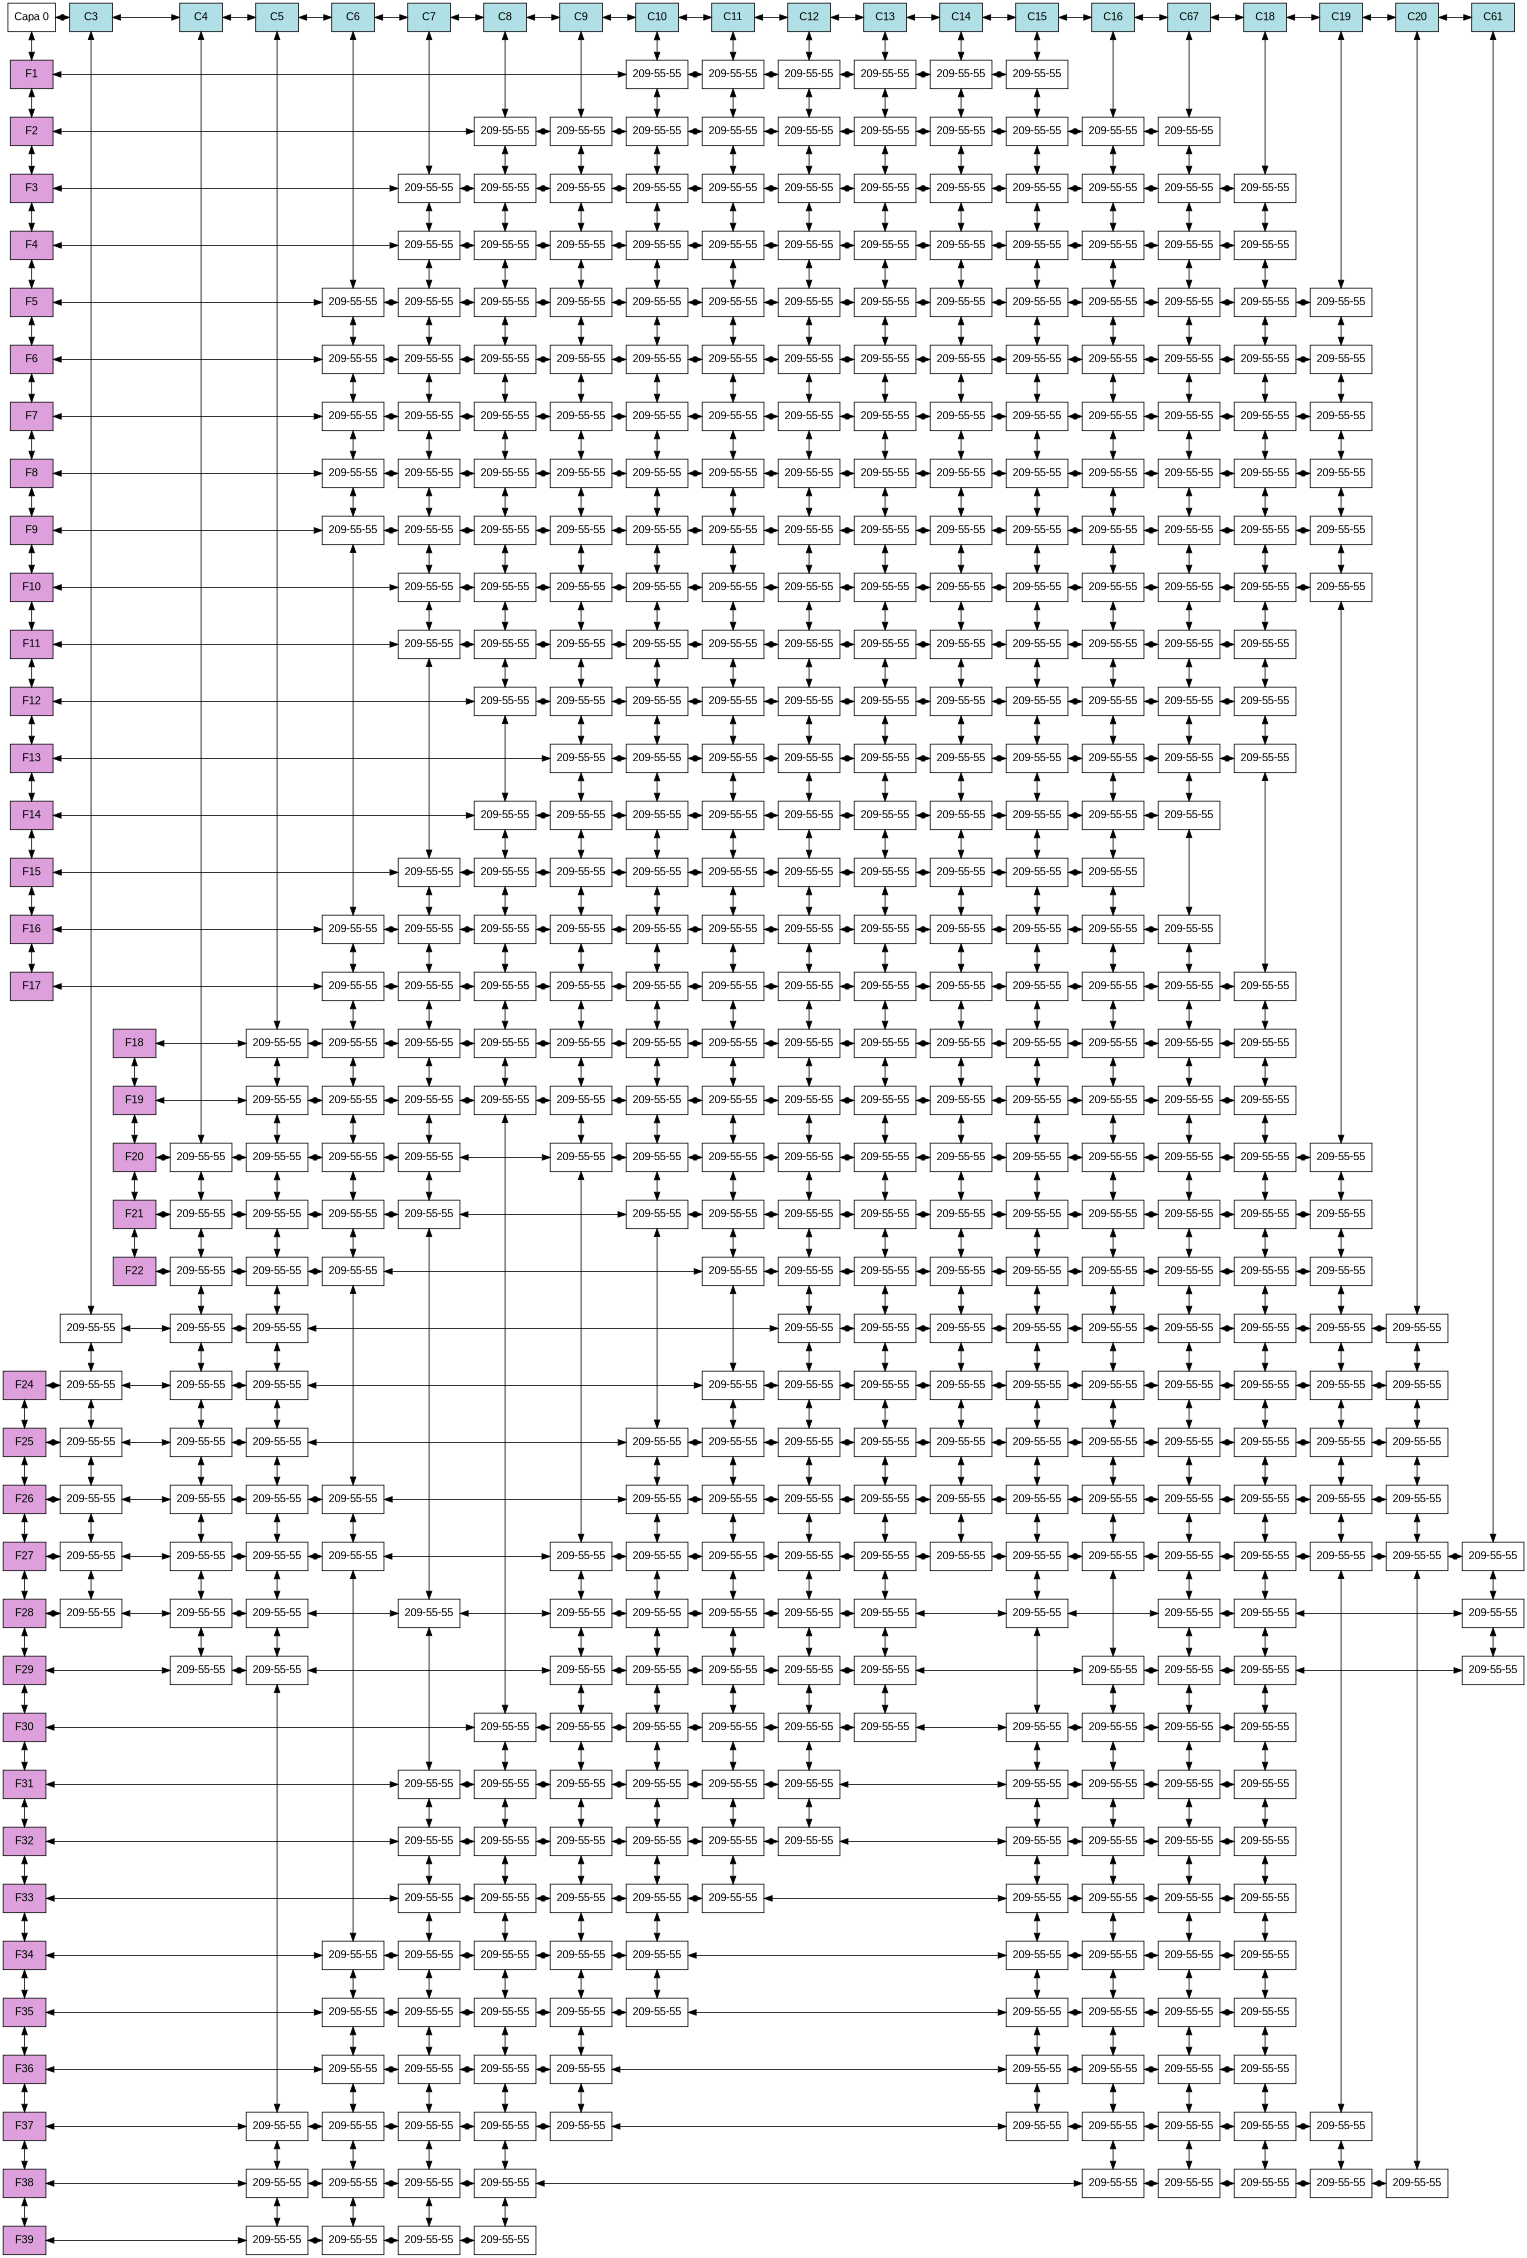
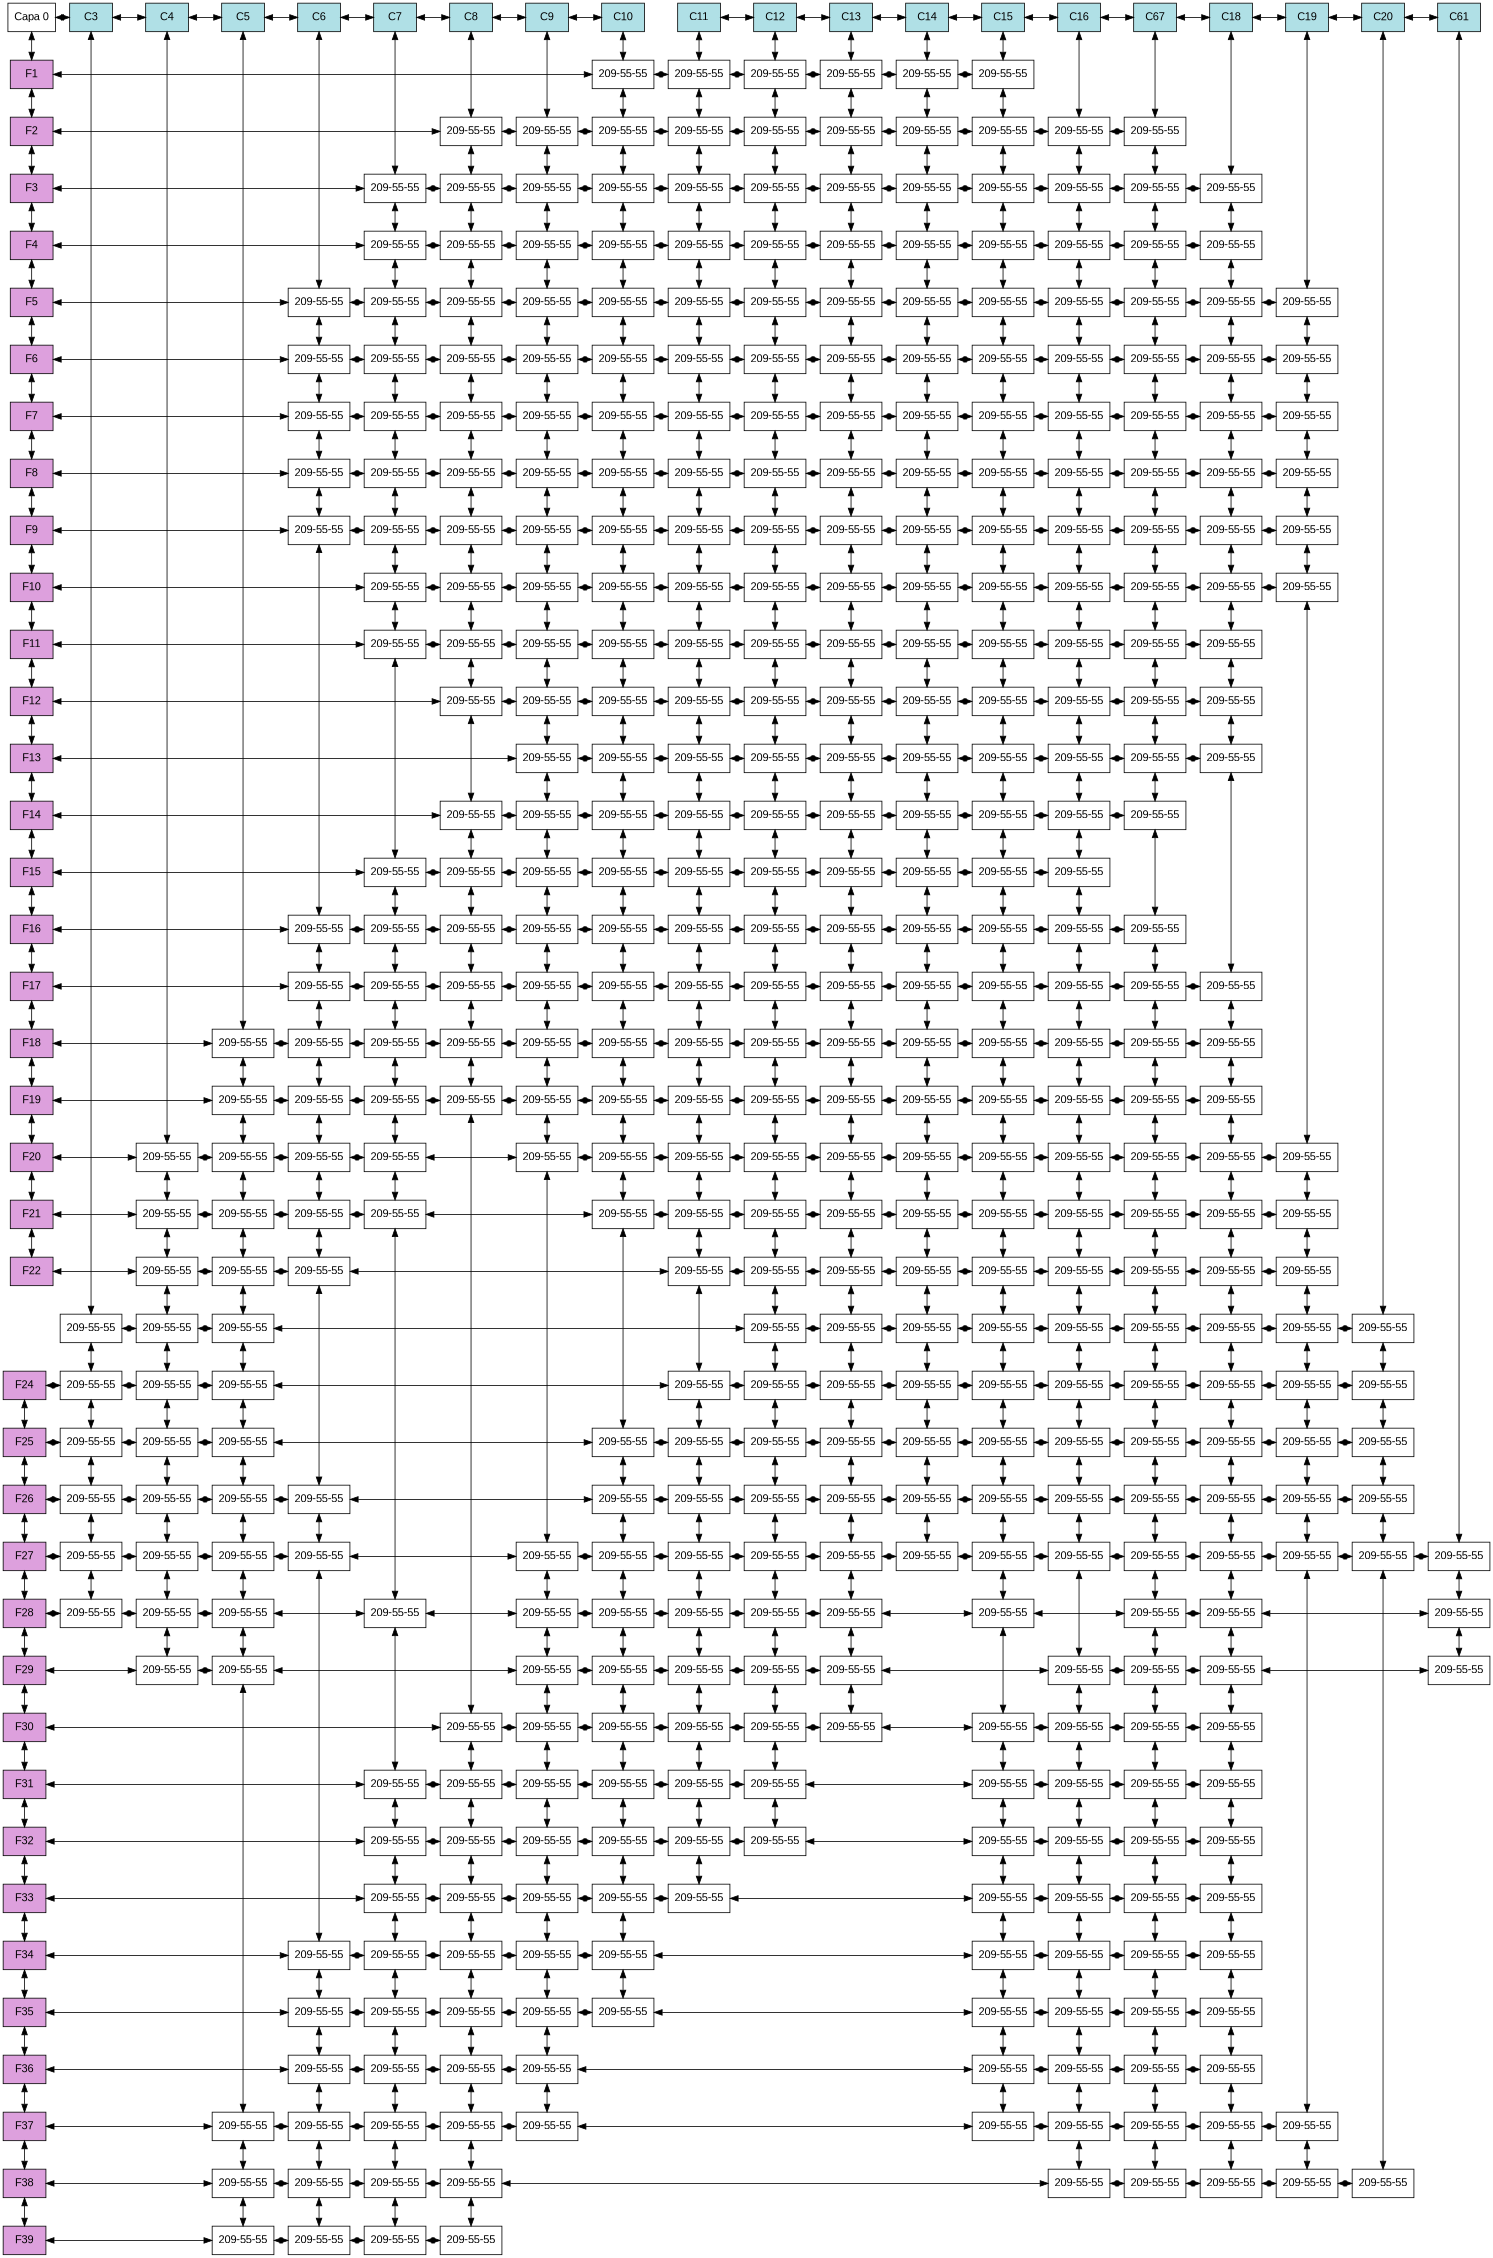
(695, 17) -> none
none -> (32, 1015)
